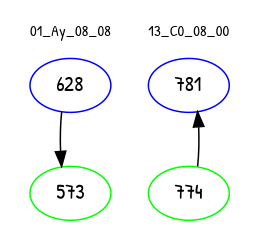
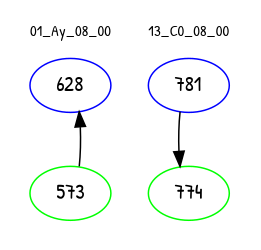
(71, 32) -> (71, 32)
(60, 132) -> (80, 147)
(199, 147) -> (179, 132)
